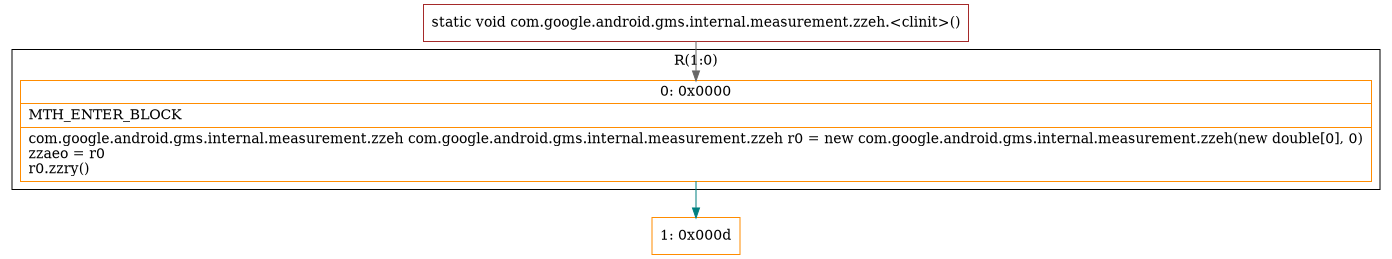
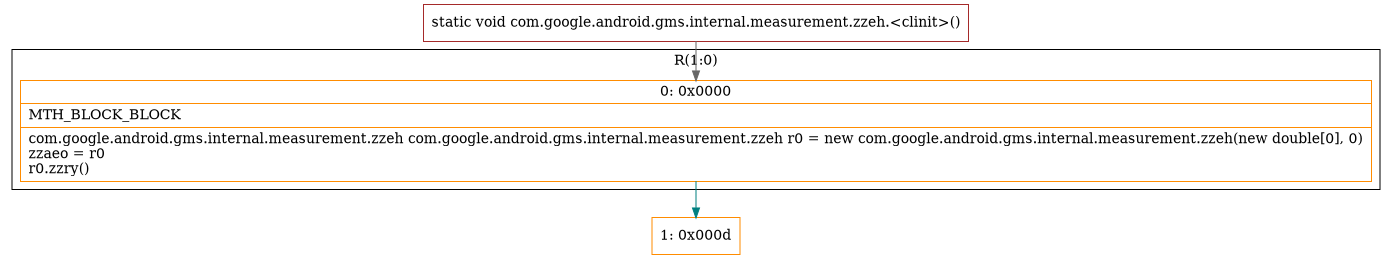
(106, 115) -> (105, 115)
